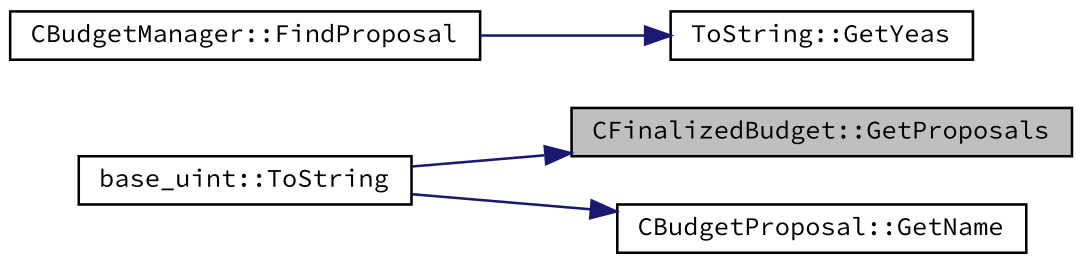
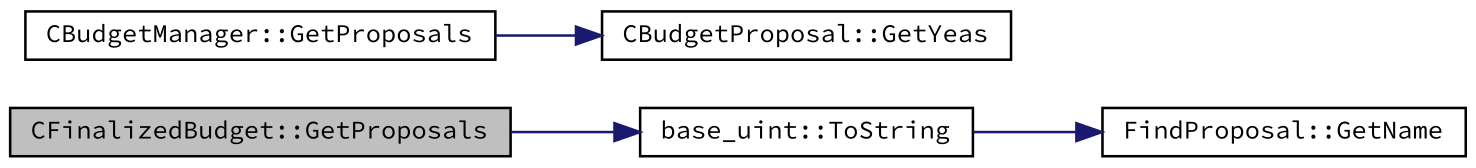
(245, 36) -> (260, 36)
(822, 36) -> (807, 36)
(478, 161) -> (563, 132)
(822, 229) -> (1284, 132)
